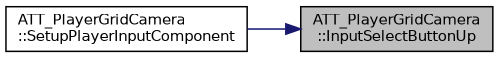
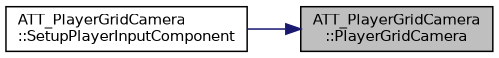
(397, 29) -> (397, 29)
